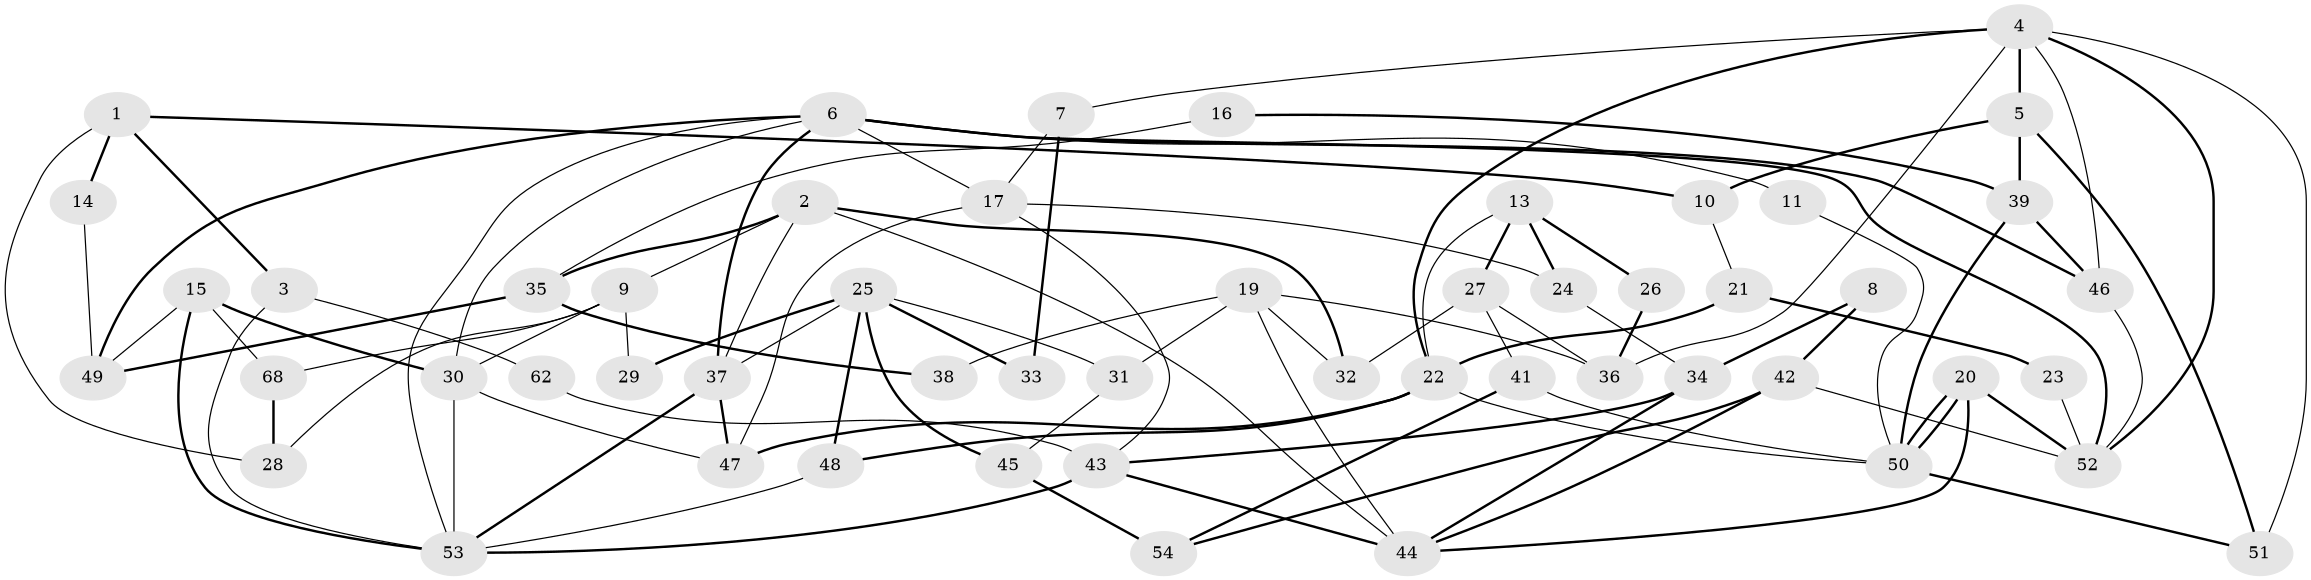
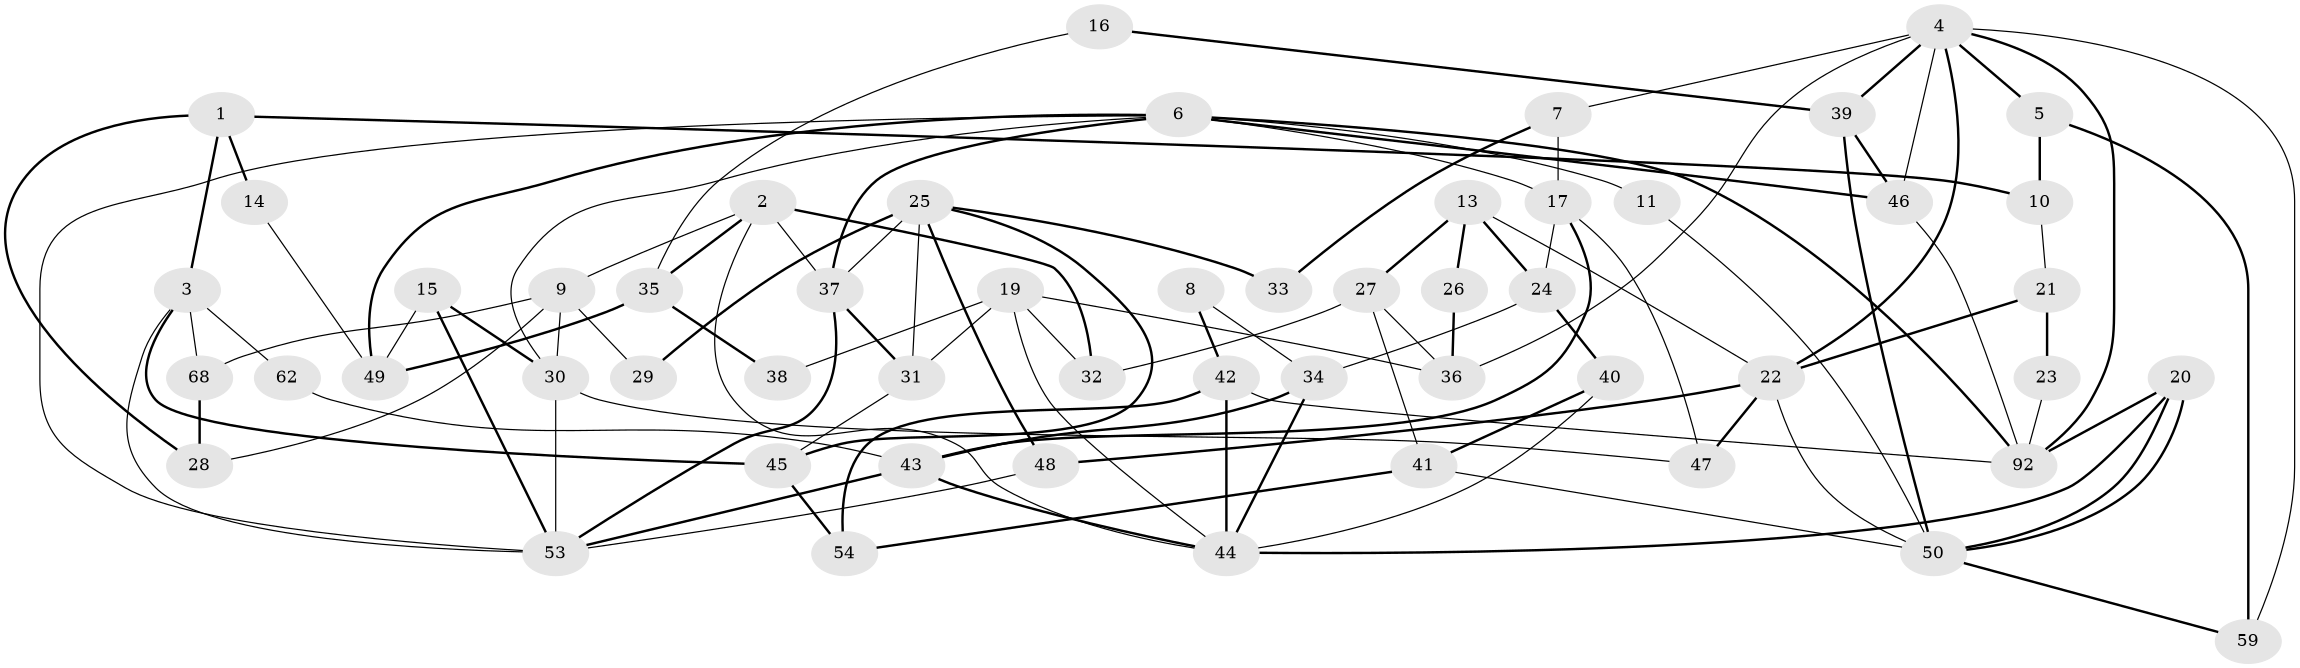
(2020, 159) -> (1891, 71)
(1145, 324) -> (1332, 429)
(233, 332) -> (194, 334)
(1786, 334) -> (1239, 324)
(21, 355) -> (8, 256)
none -> (1611, 378)
(723, 415) -> (871, 334)
none -> (398, 445)
(2088, 466) -> (2024, 466)
(2260, 554) -> (2248, 641)
